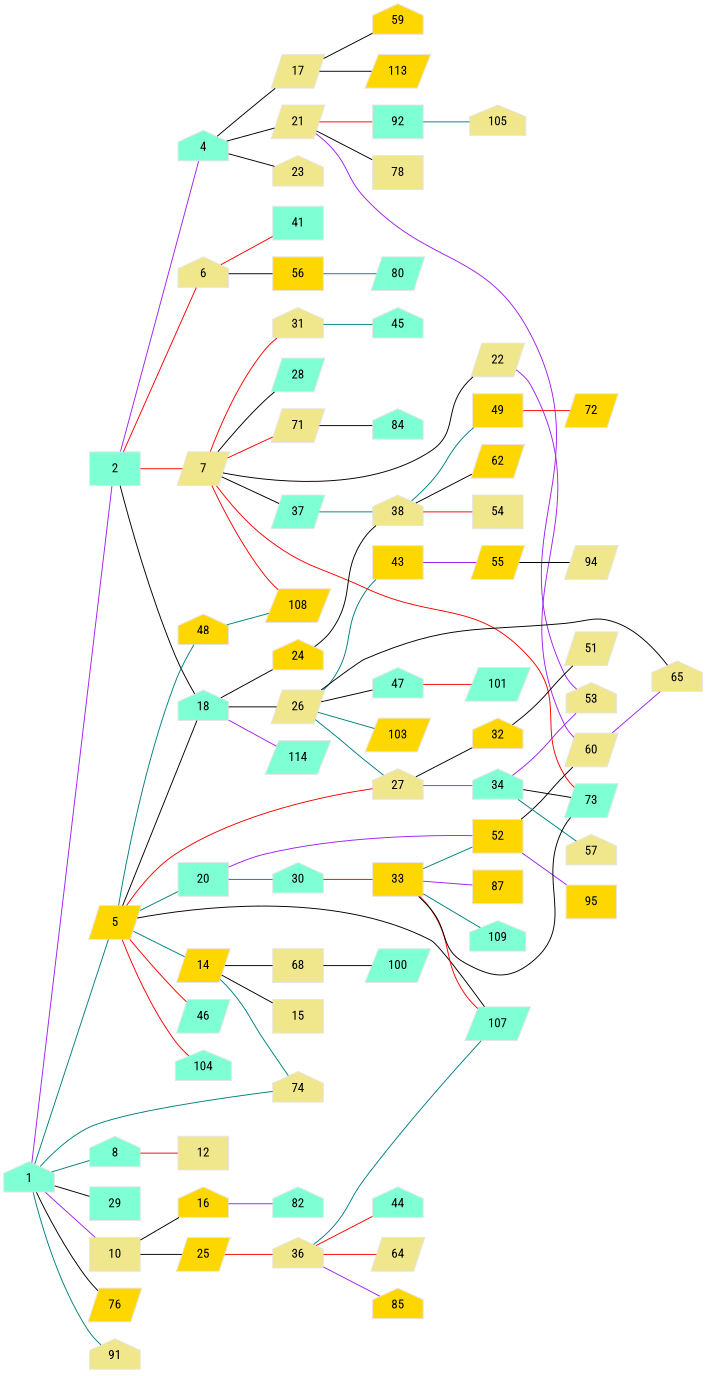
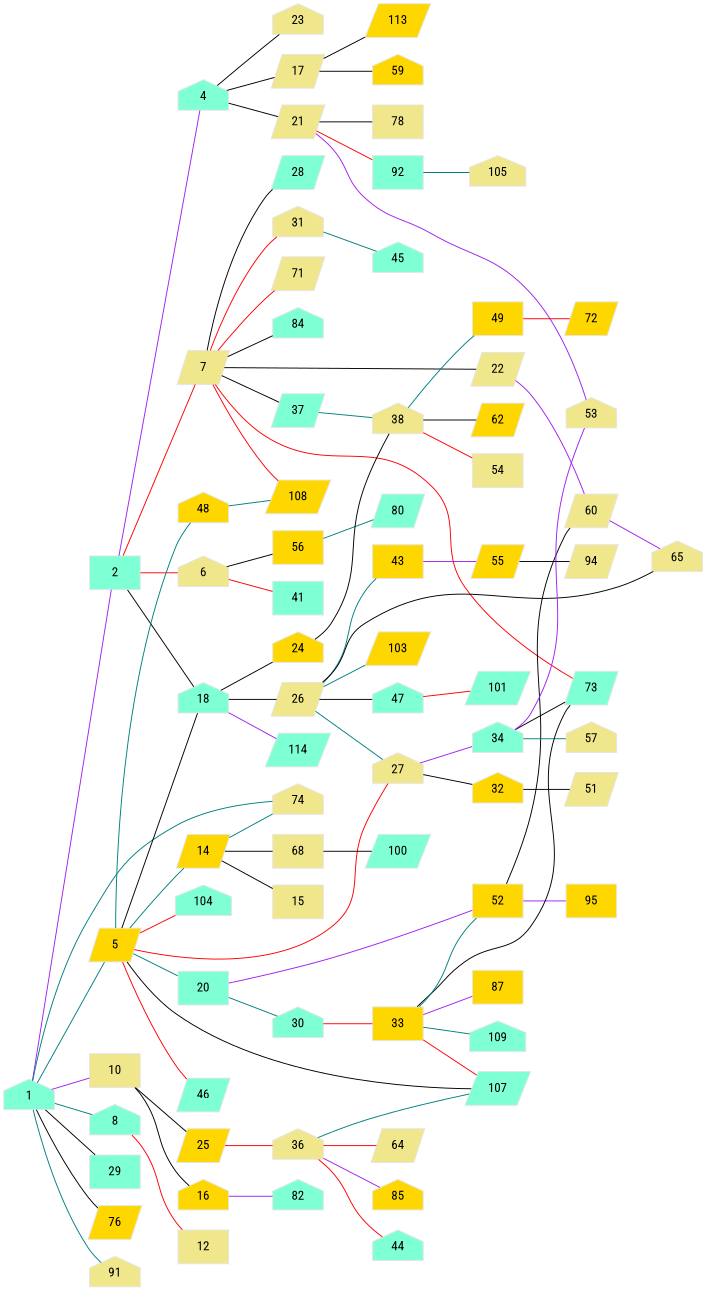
(346, 426) -> (250, 346)
